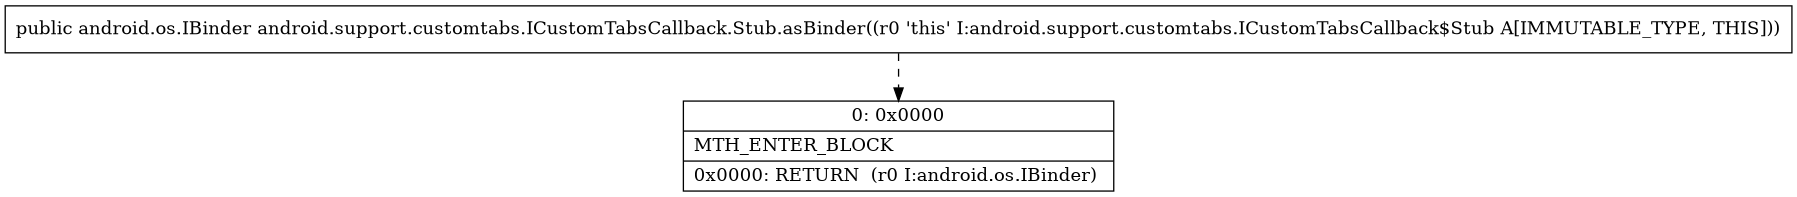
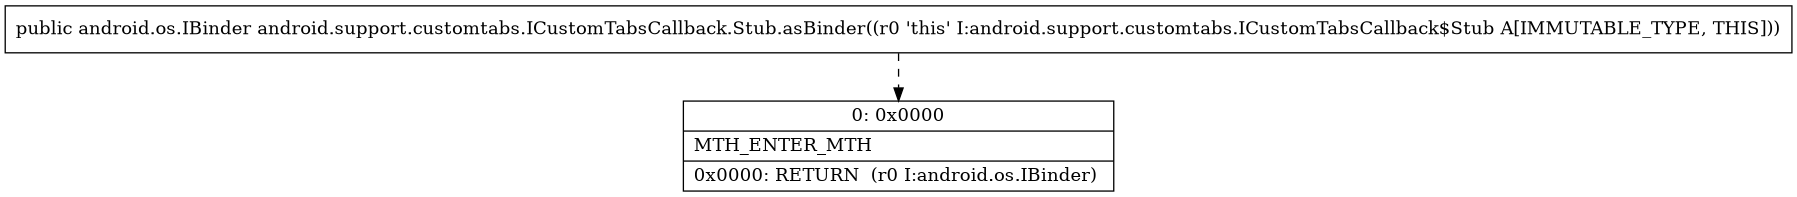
(794, 145) -> (783, 145)
